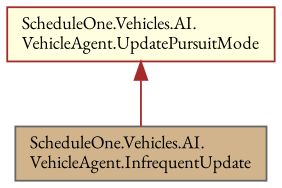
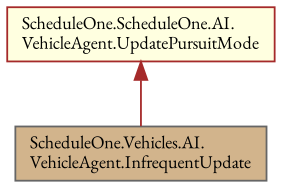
(141, 34) -> (141, 34)
